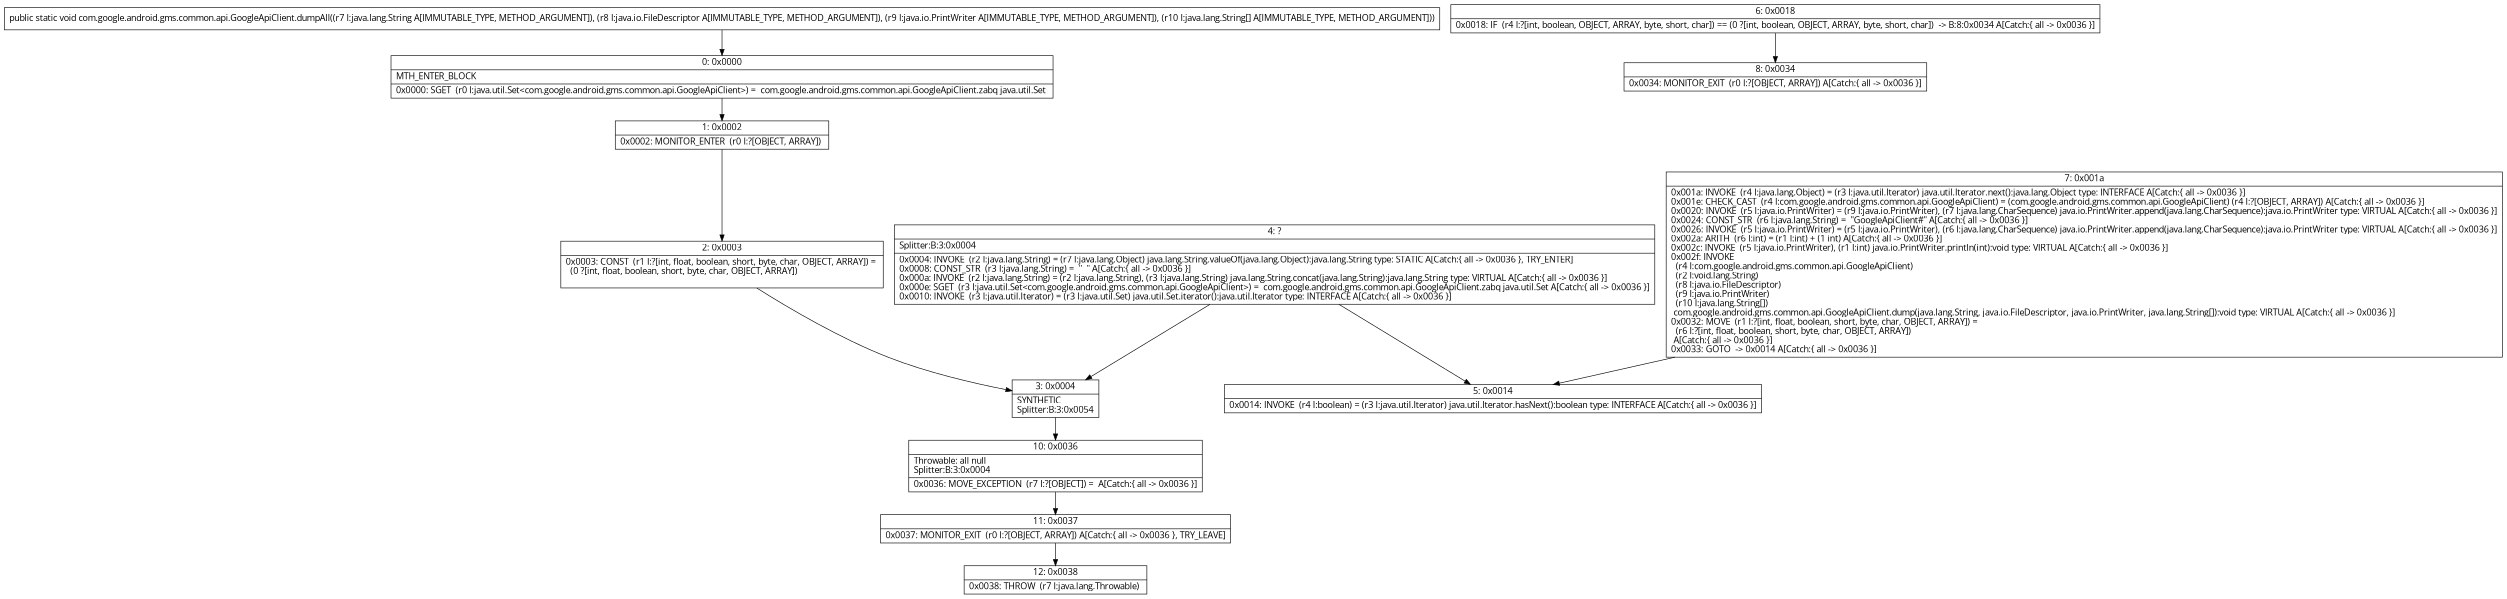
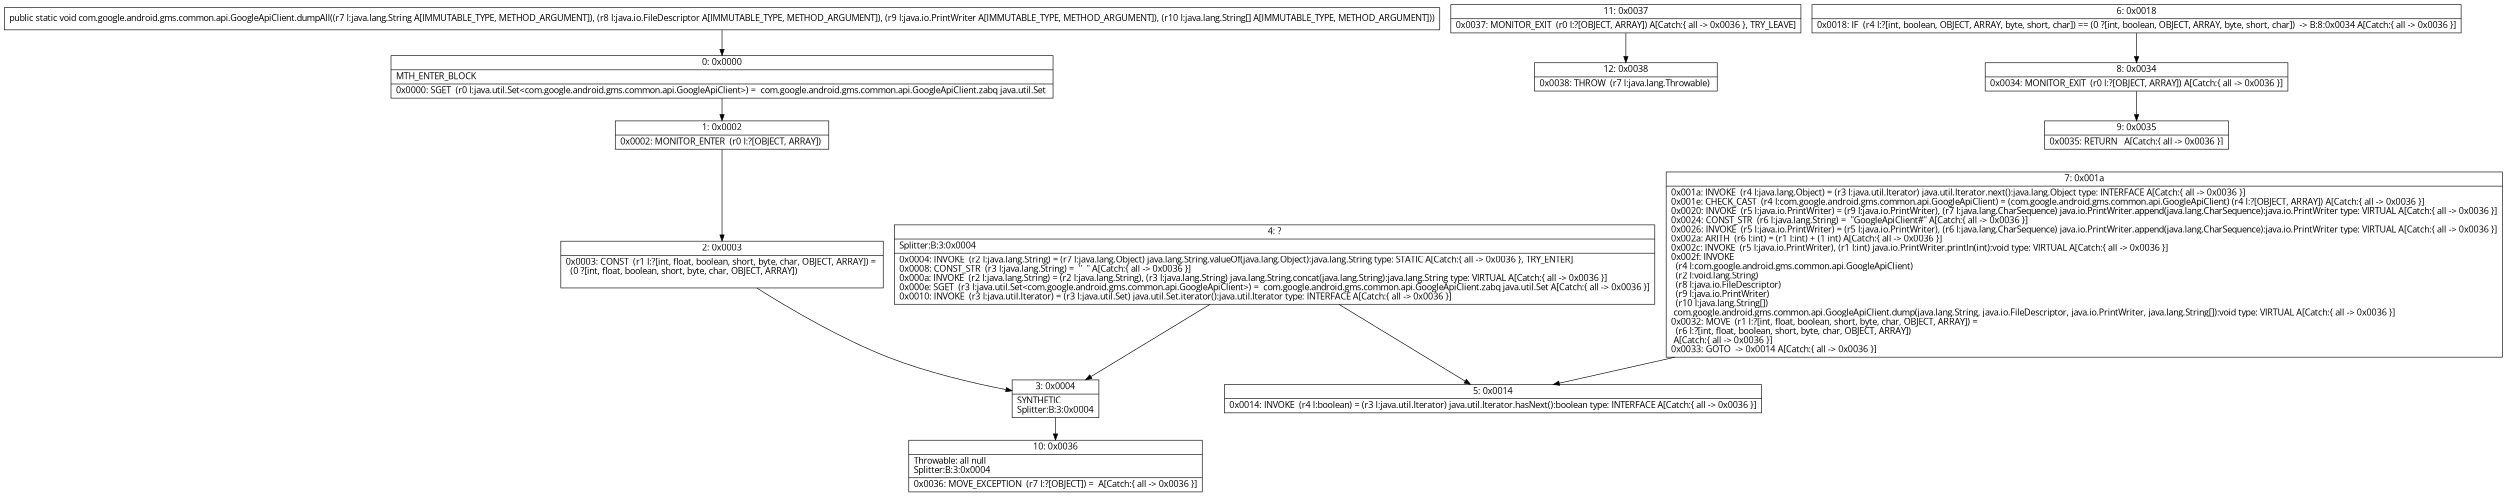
none -> (2137, 135)
(1056, 410) -> (1056, 410)
(1056, 500) -> none
